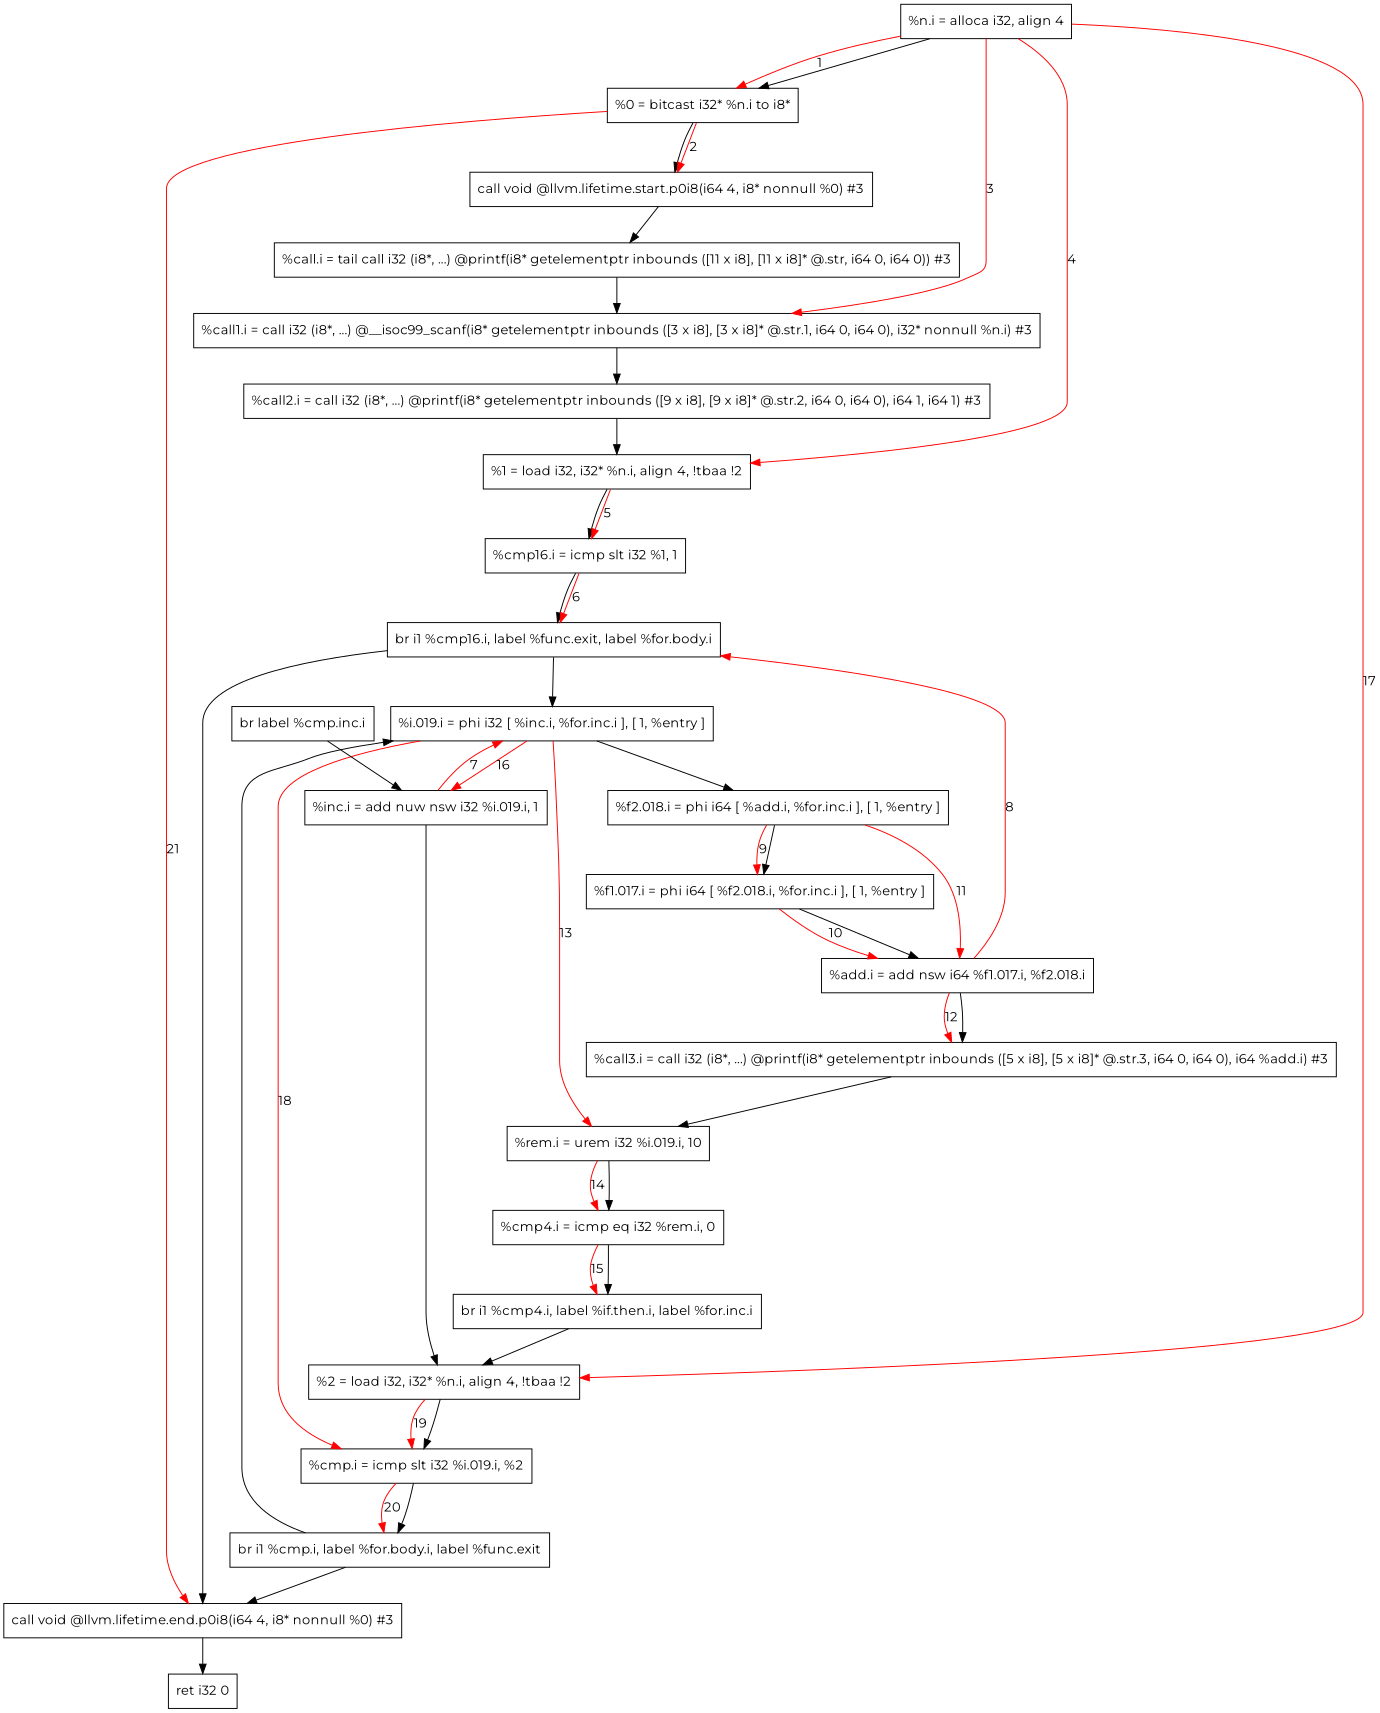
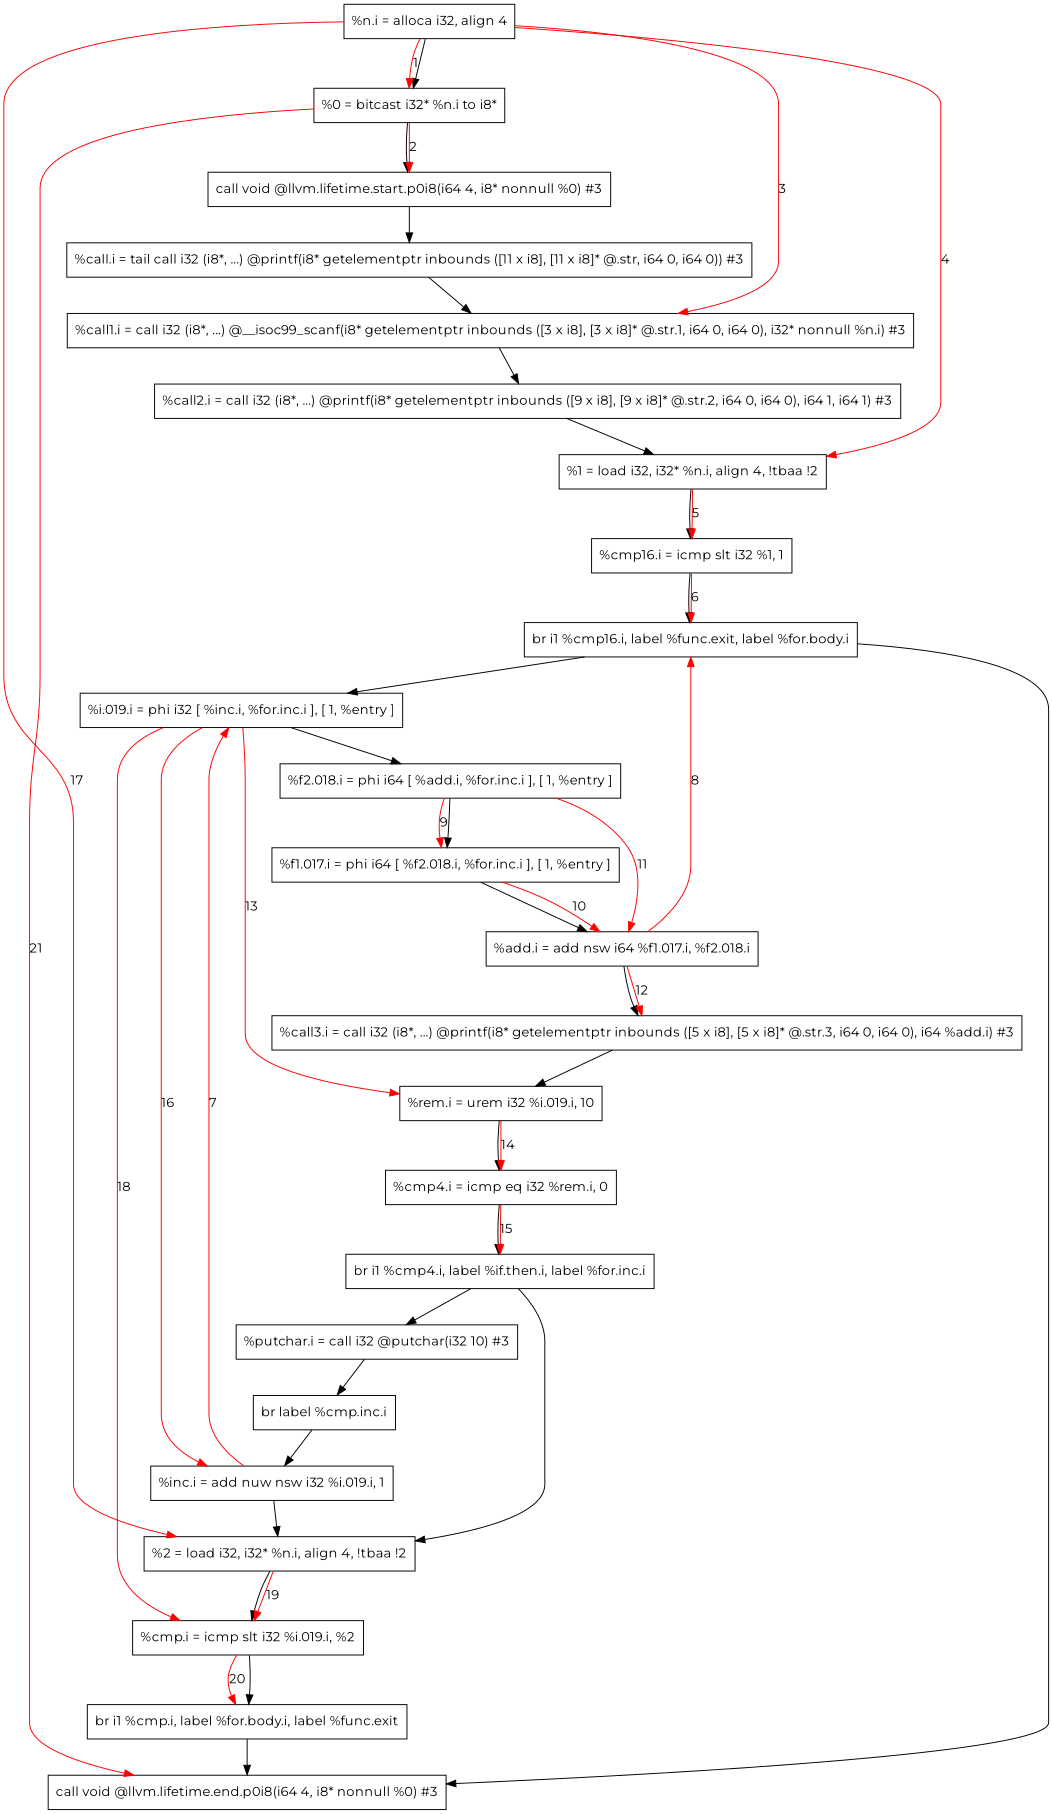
(242, 1103) -> none
none -> (377, 1342)
(203, 1691) -> none
